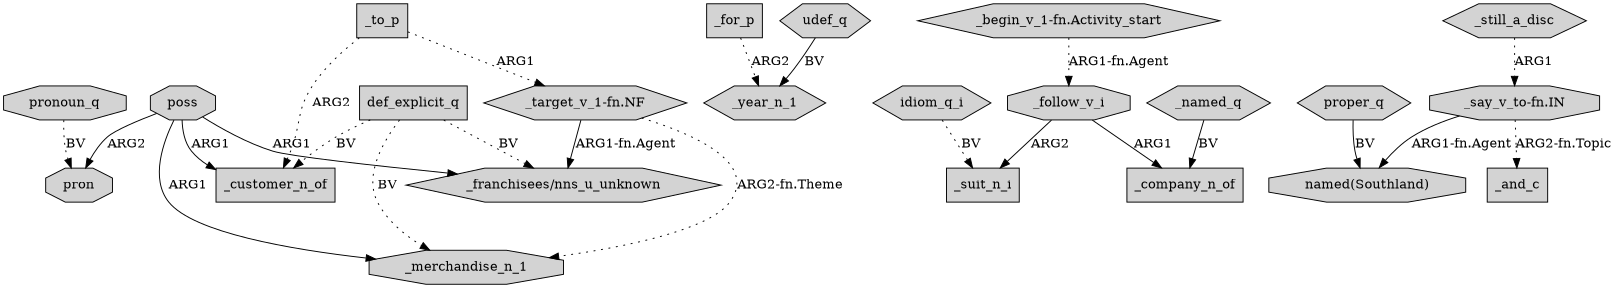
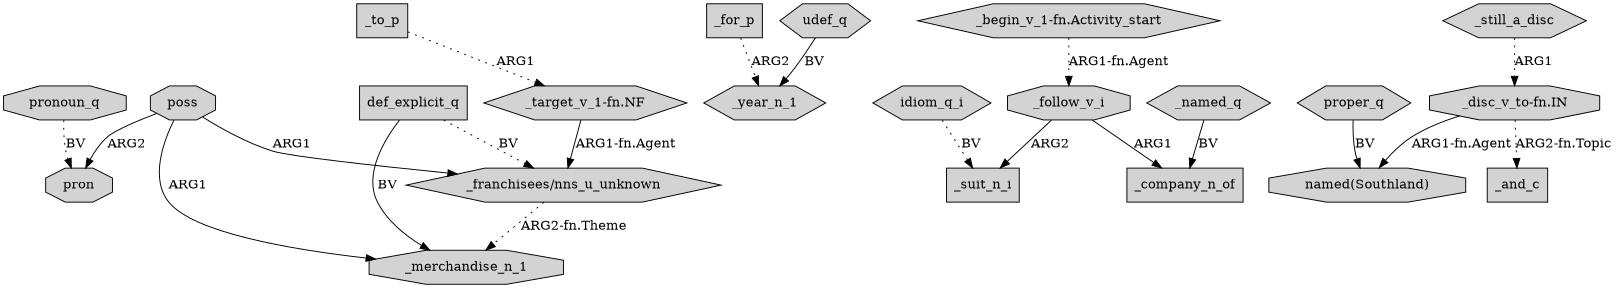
(1515, 103) -> (1515, 103)
(276, 185) -> none
(374, 189) -> (374, 189)
(714, 215) -> (519, 223)
